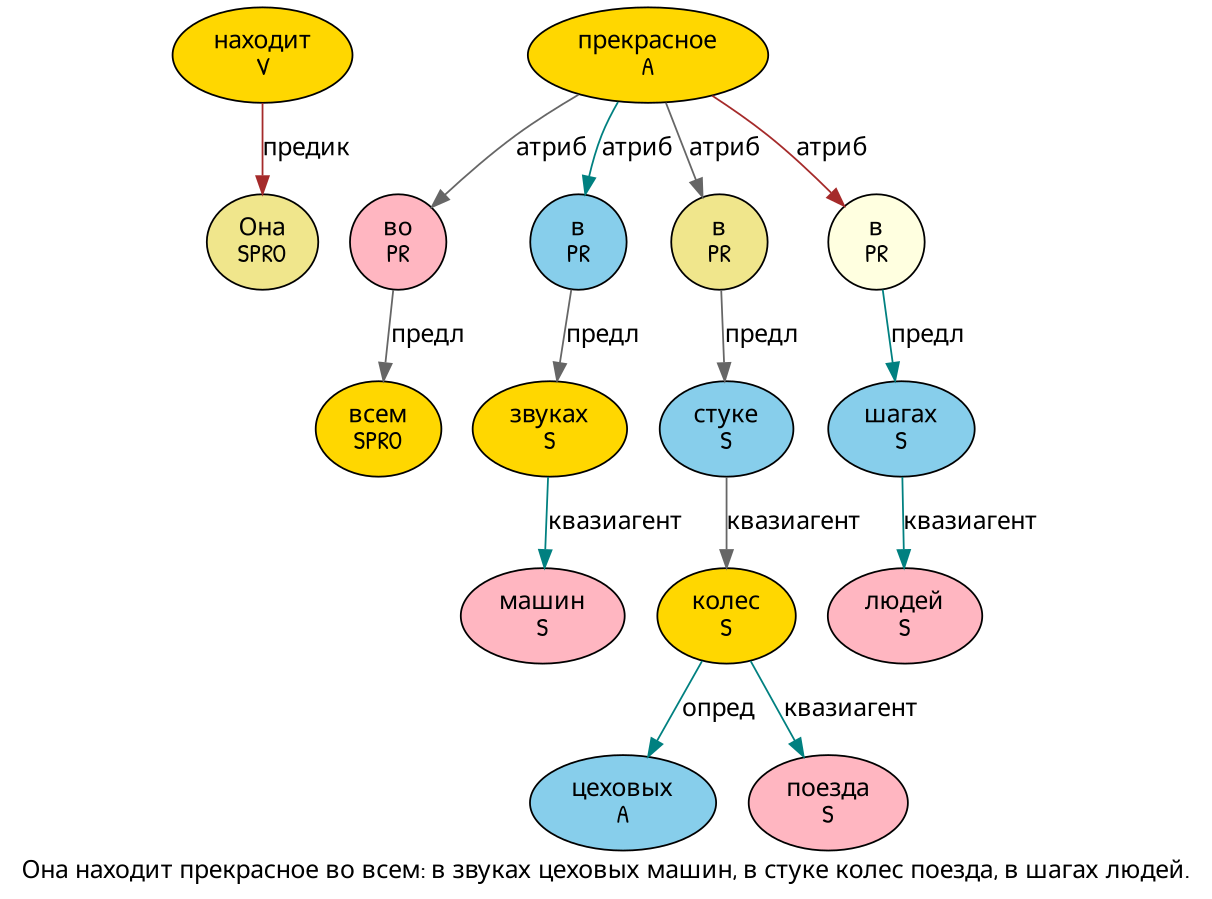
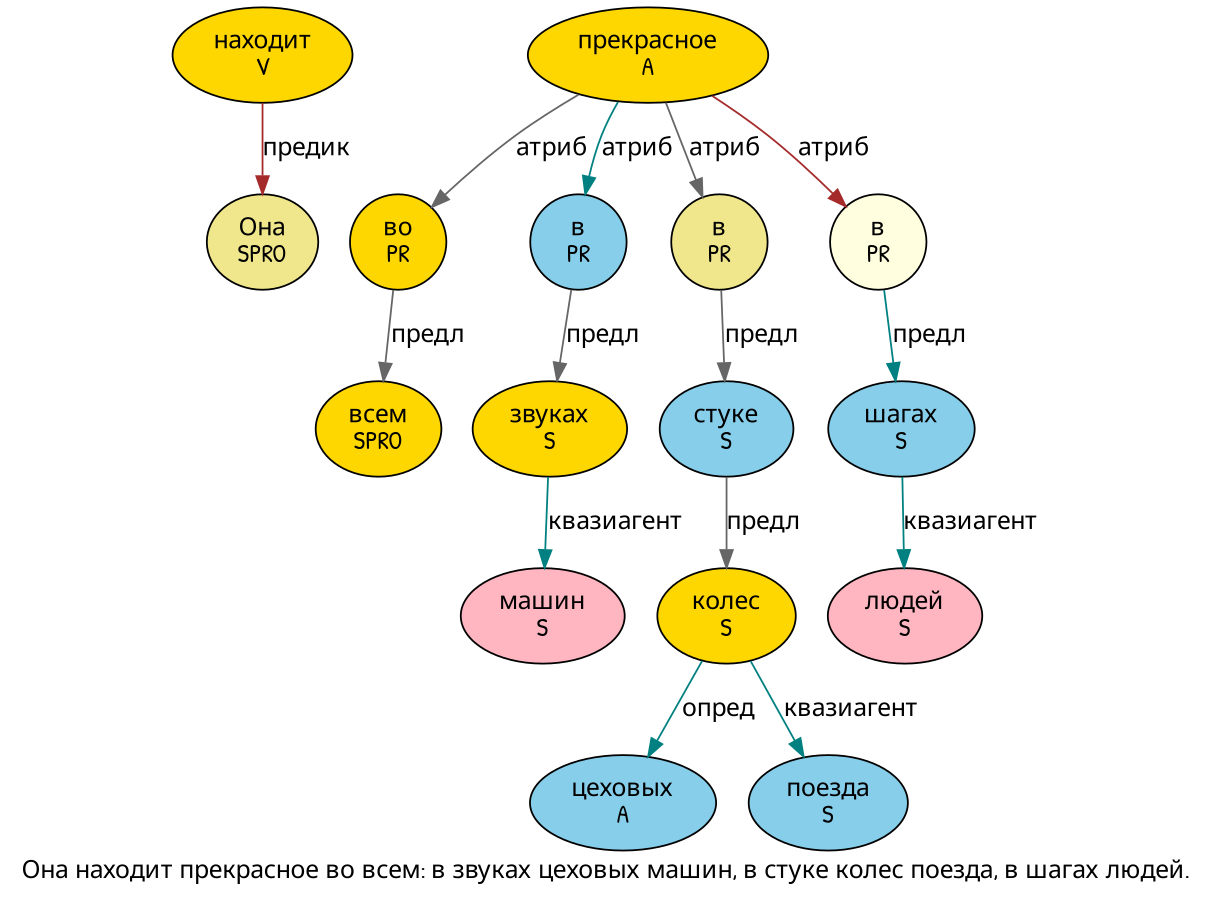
(398, 242) -> (398, 242)
(794, 522) -> (764, 522)
(828, 803) -> (828, 803)
